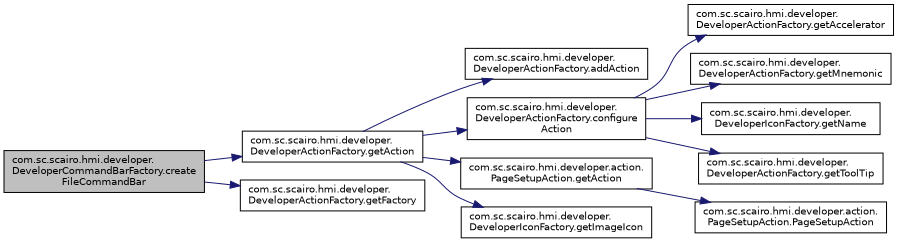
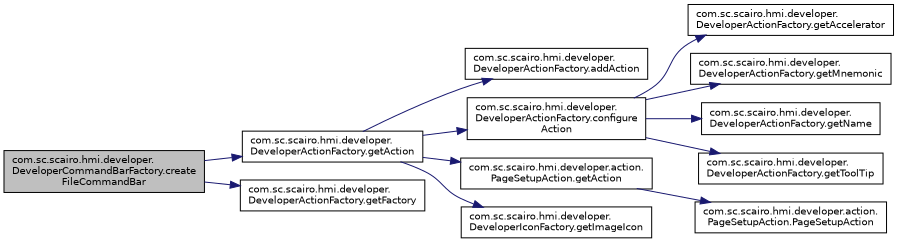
(791, 119) -> (791, 119)
